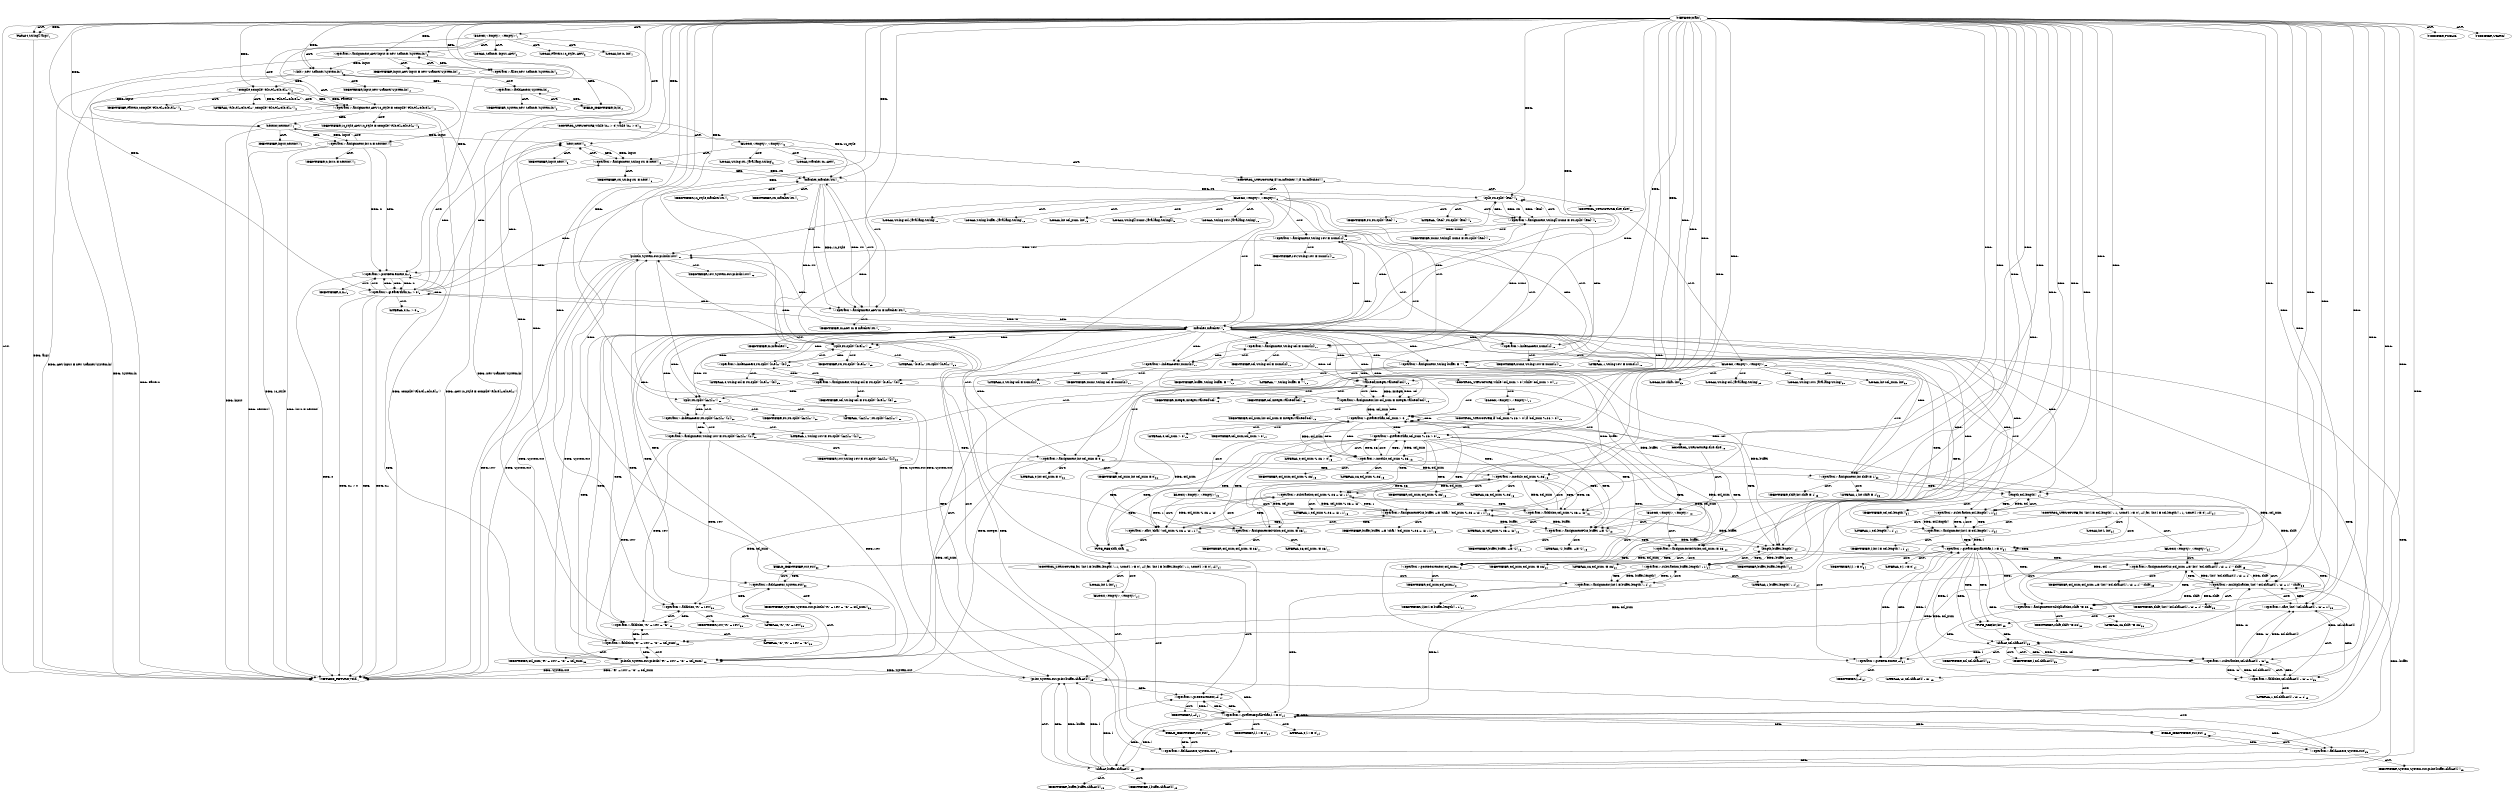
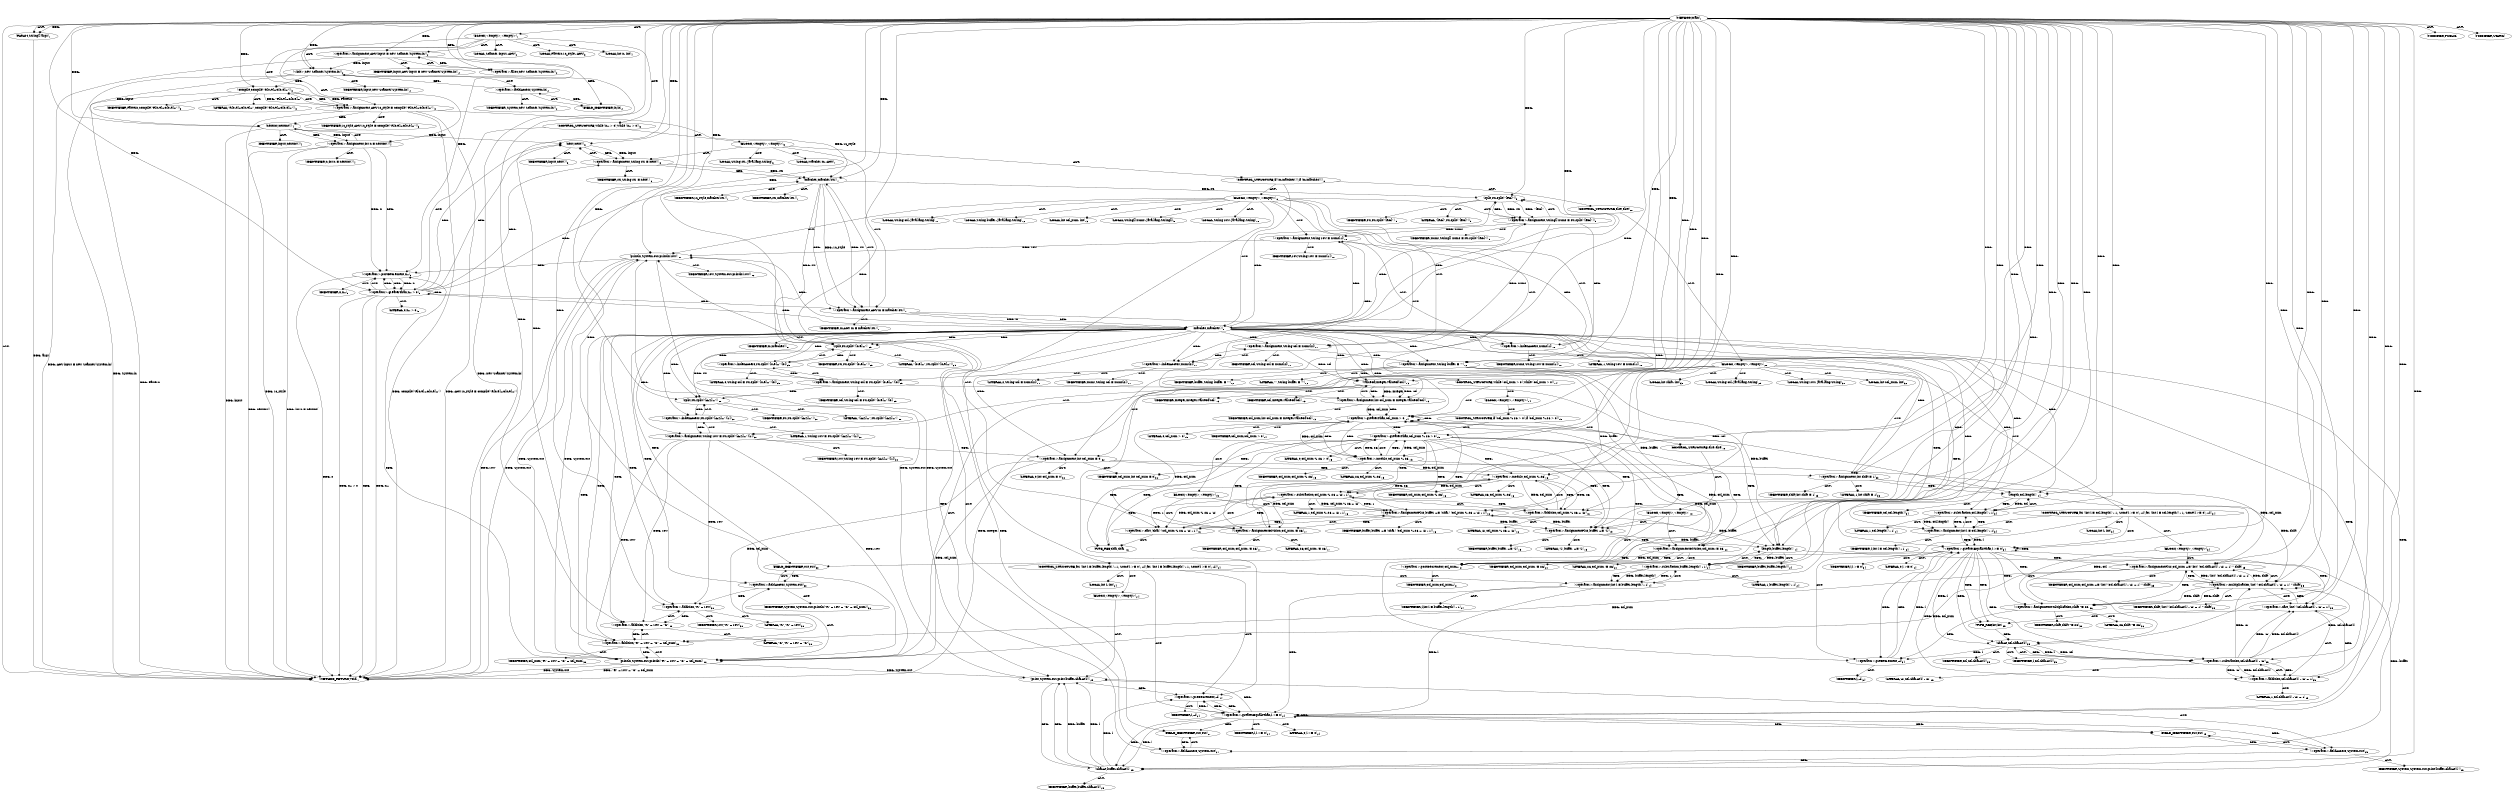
(1241, 470) -> (1264, 449)
(1046, 724) -> (1046, 724)
(1153, 787) -> none
